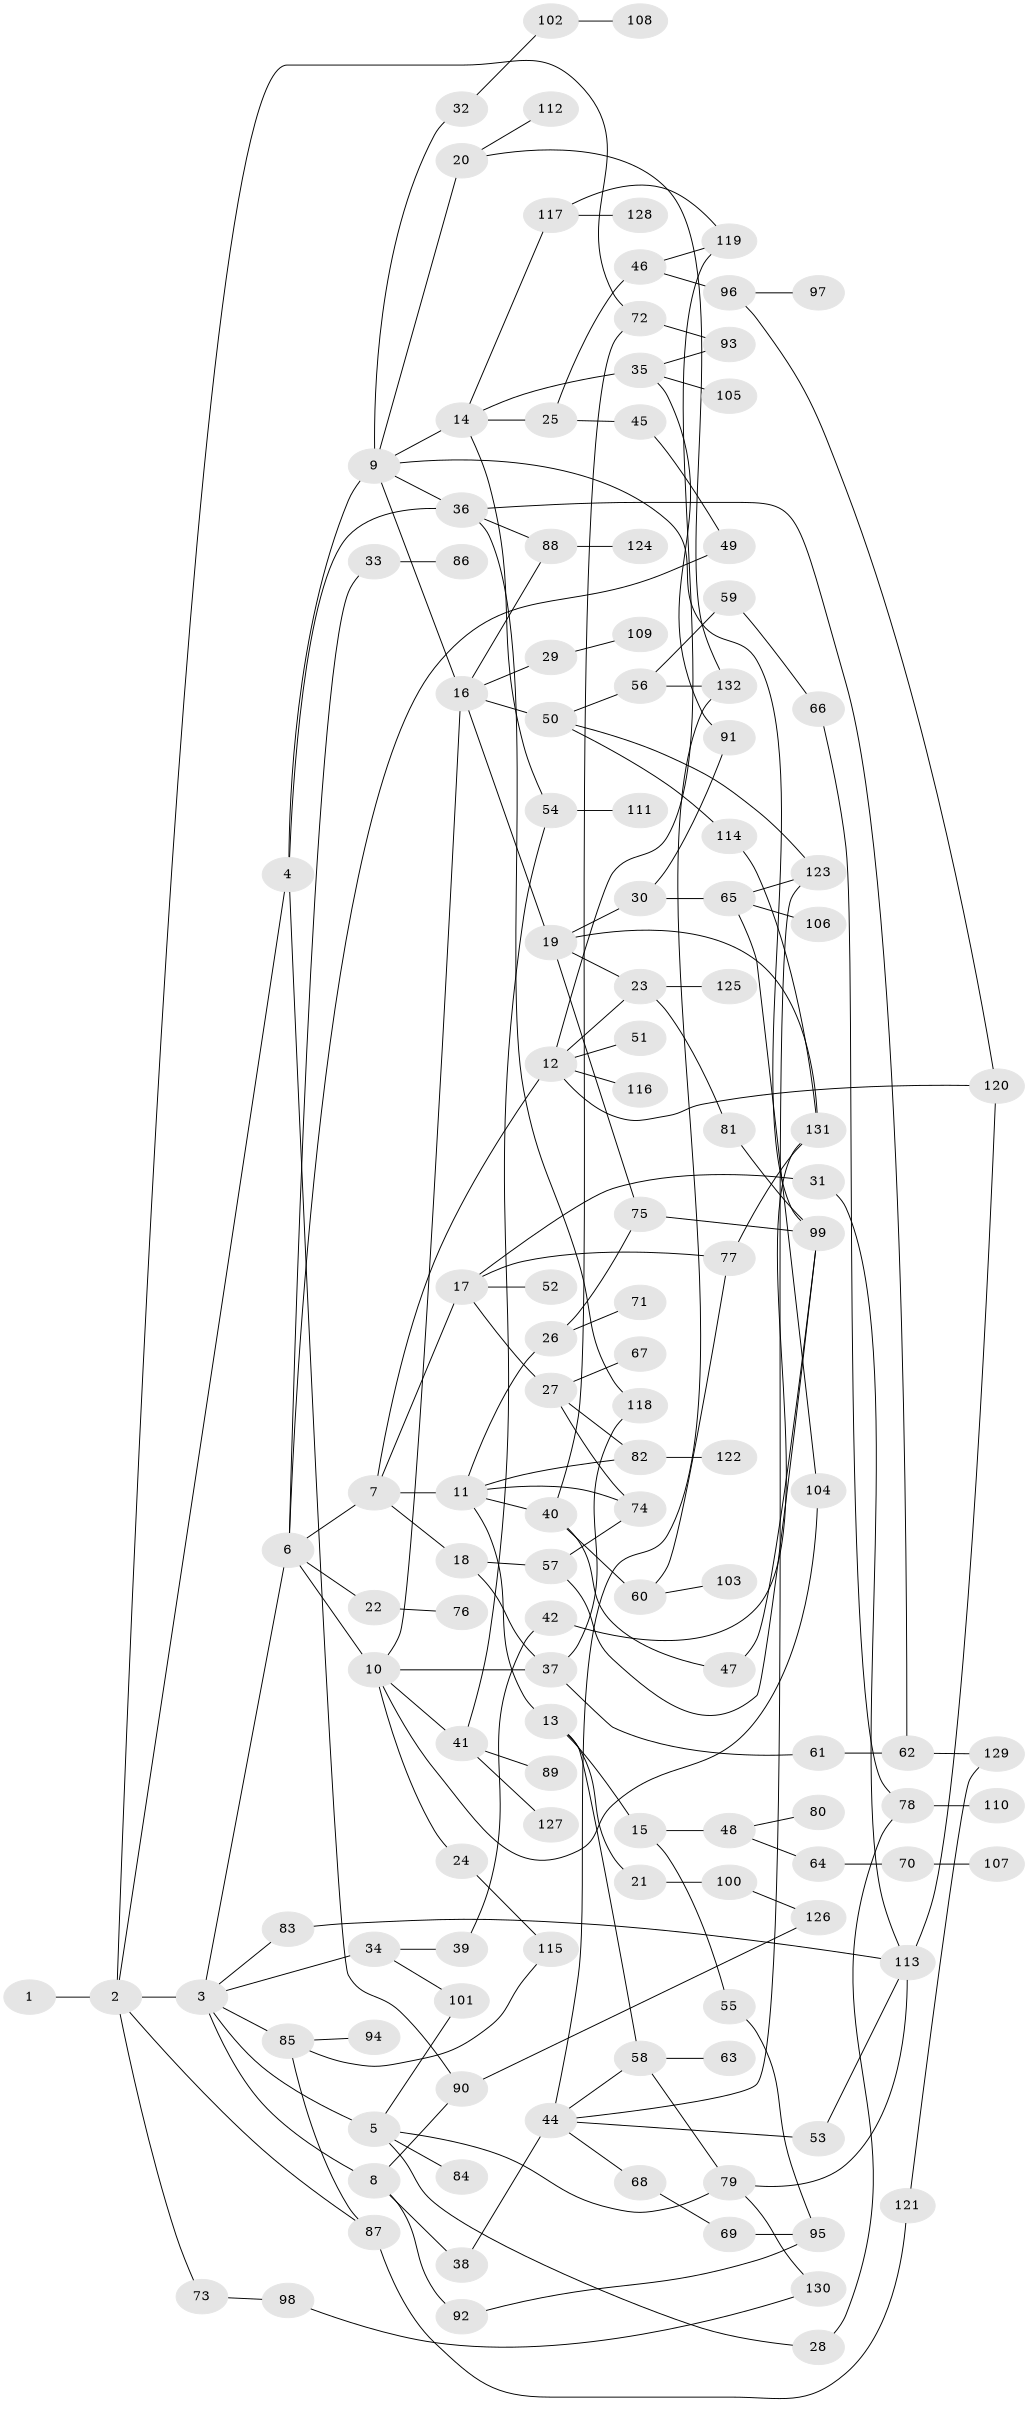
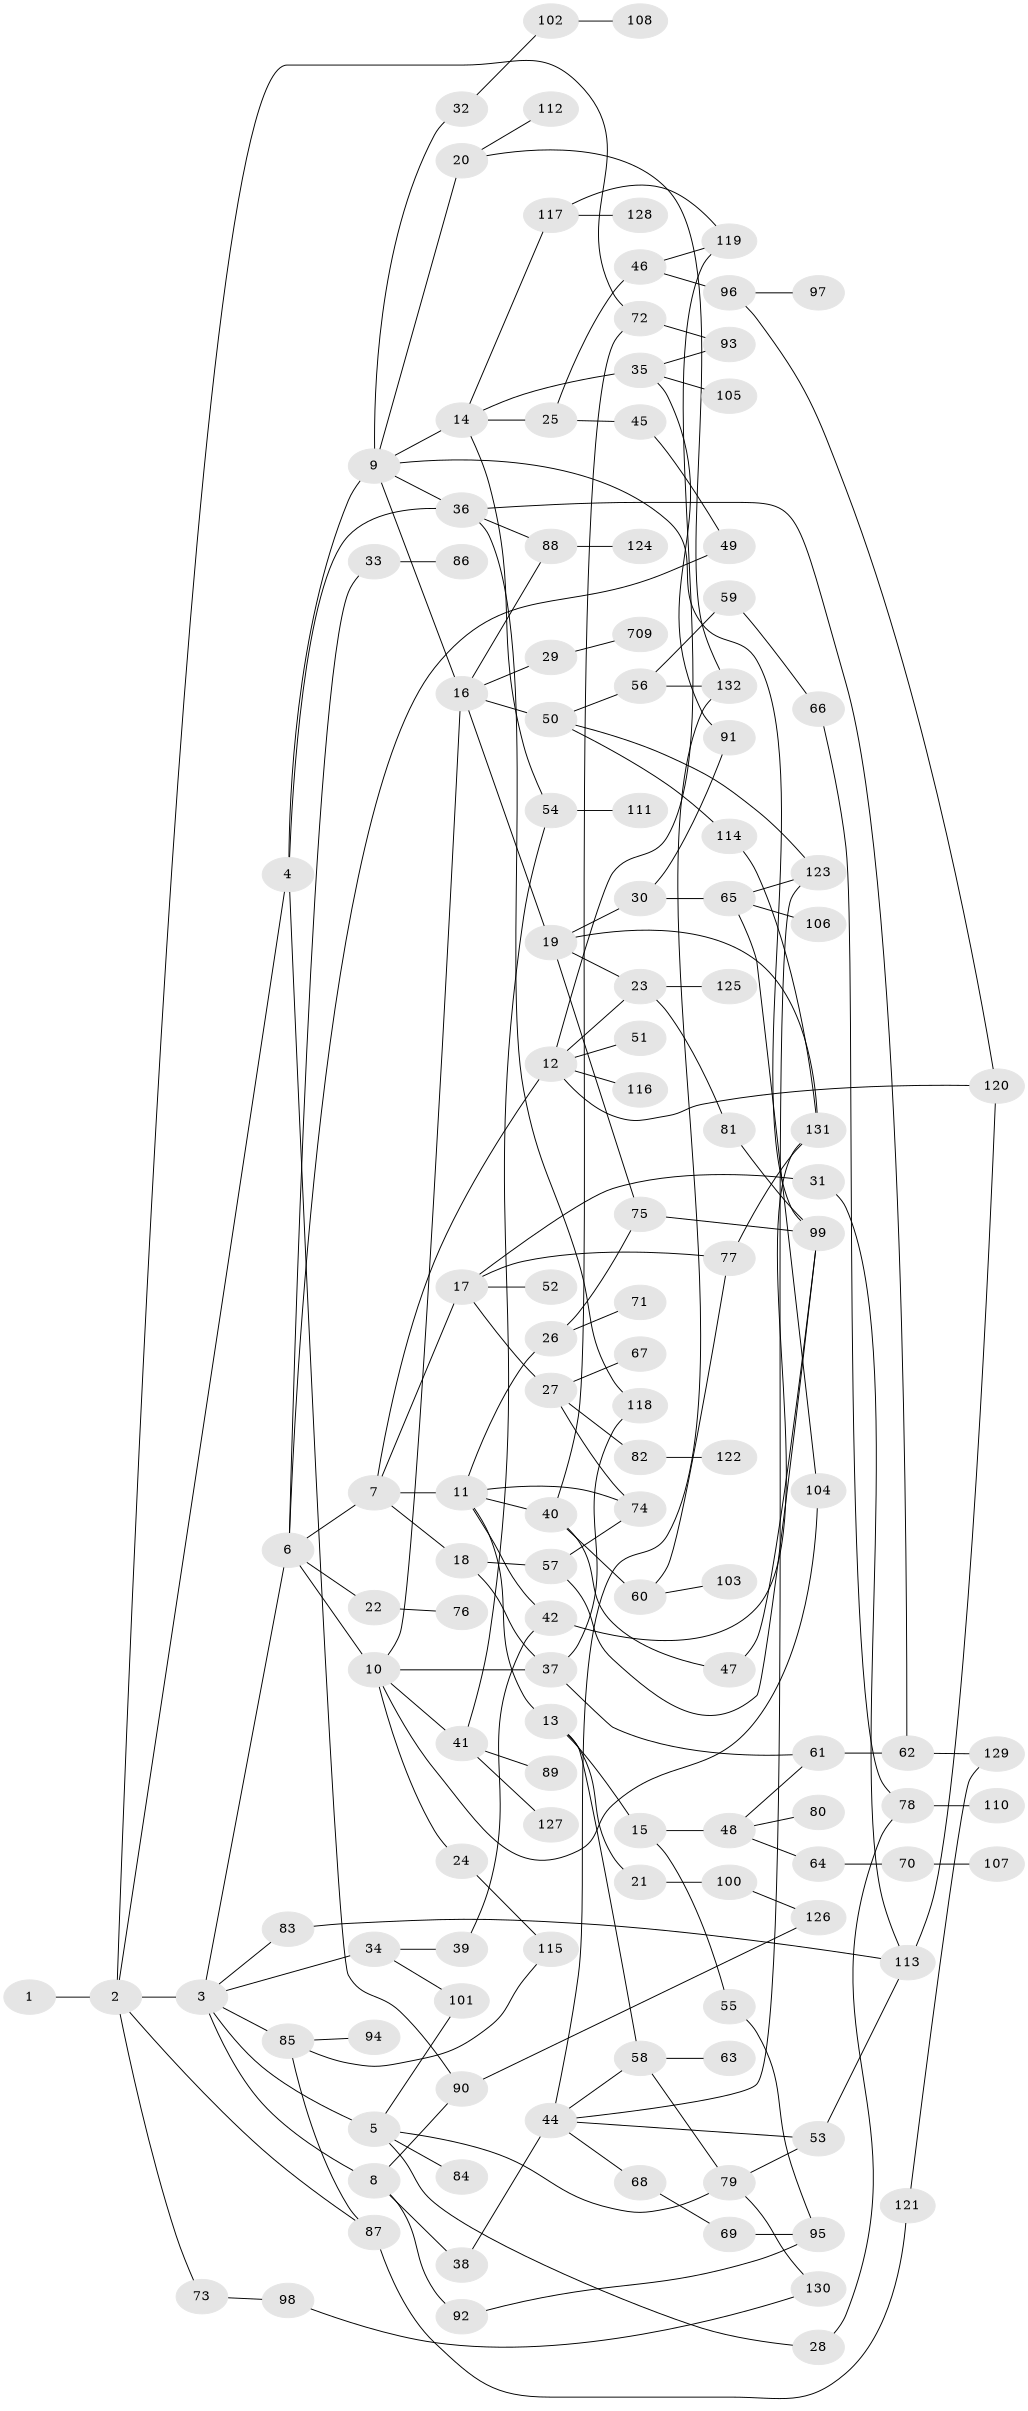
(640, 634) -> (640, 634)
(549, 1470) -> (509, 1571)
none -> (771, 1794)
(877, 2123) -> (774, 2161)
